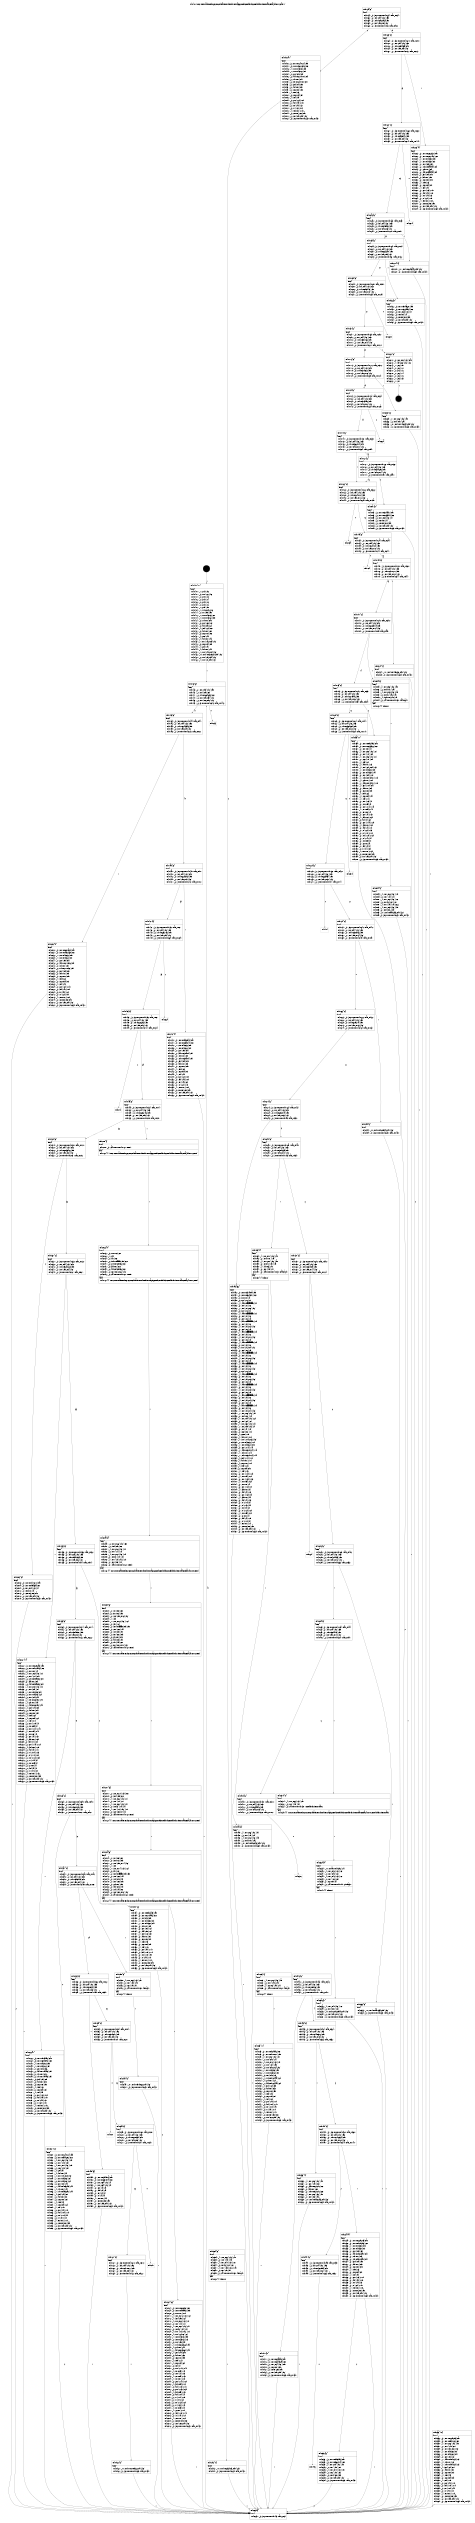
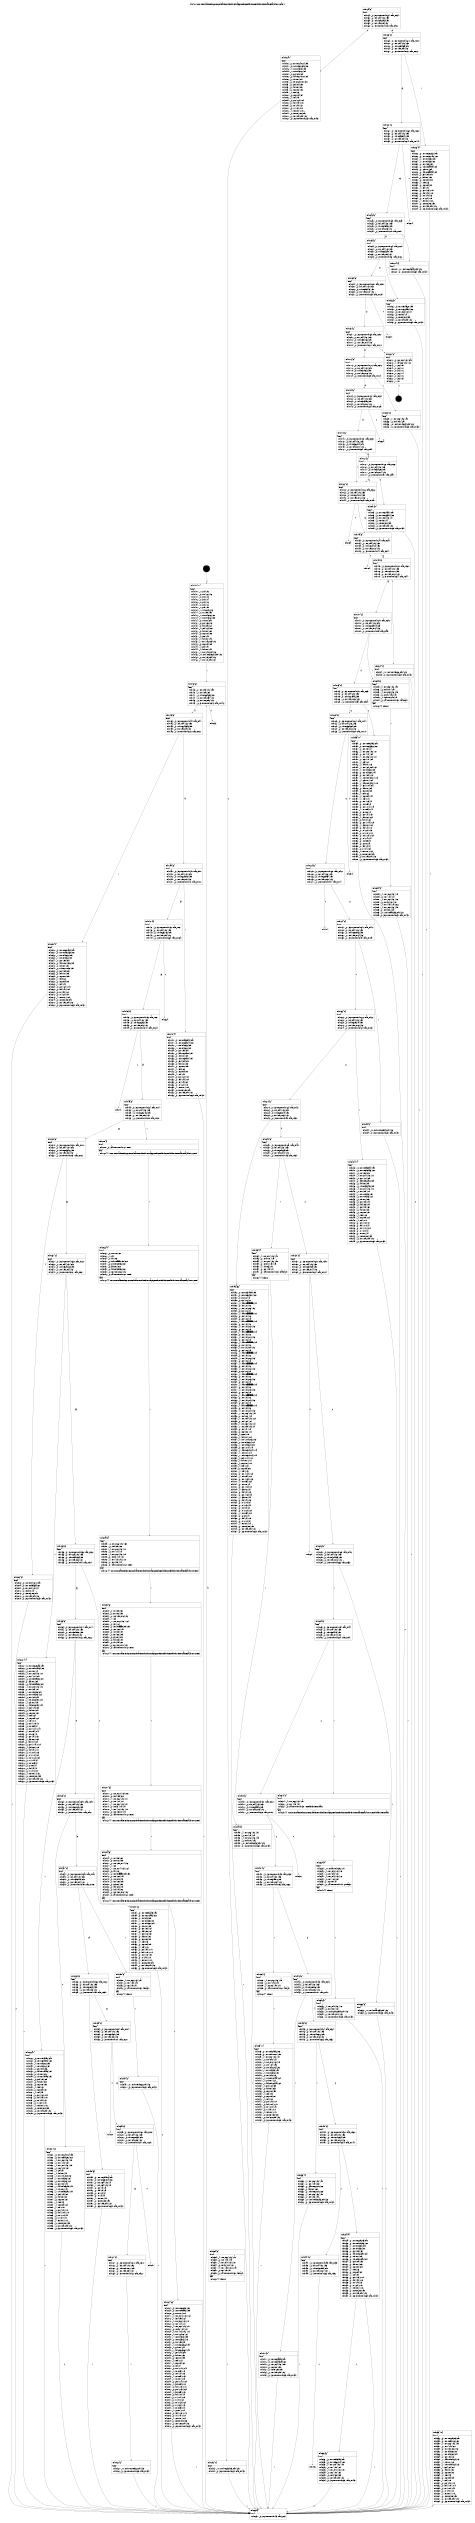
none -> (367, 1202)
none -> (274, 1877)
